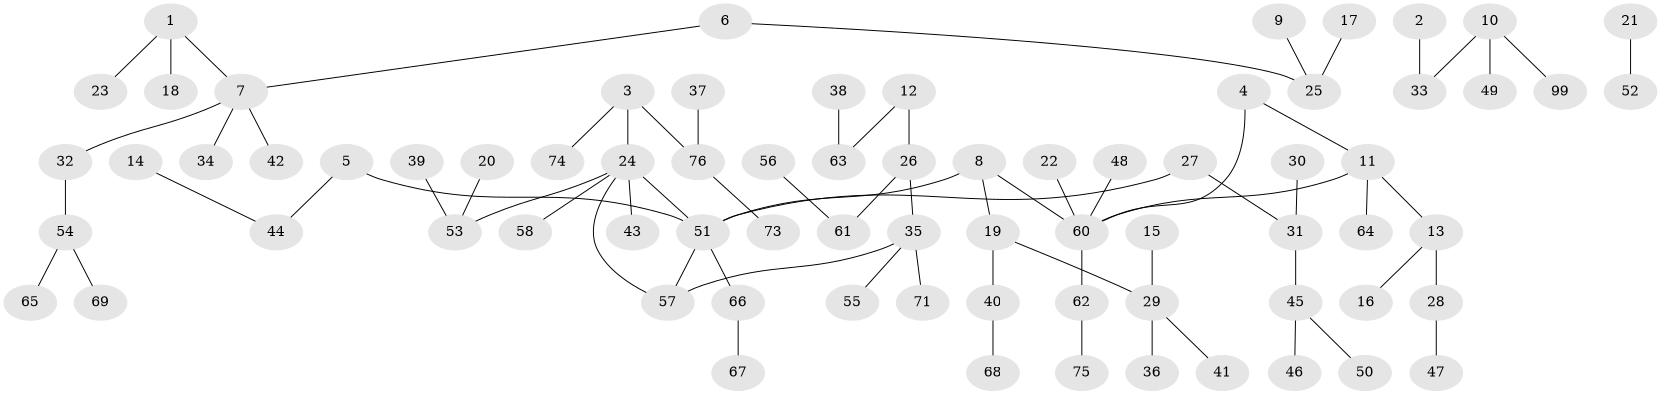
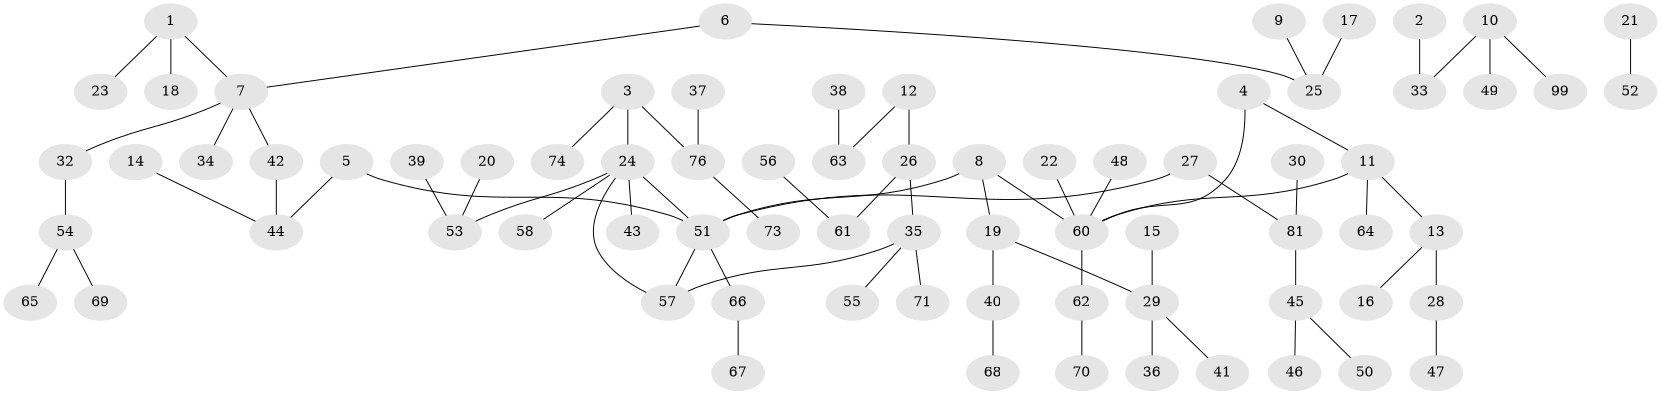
none -> (276, 197)
(1296, 232) -> (1296, 232)
(1082, 373) -> (1082, 373)
